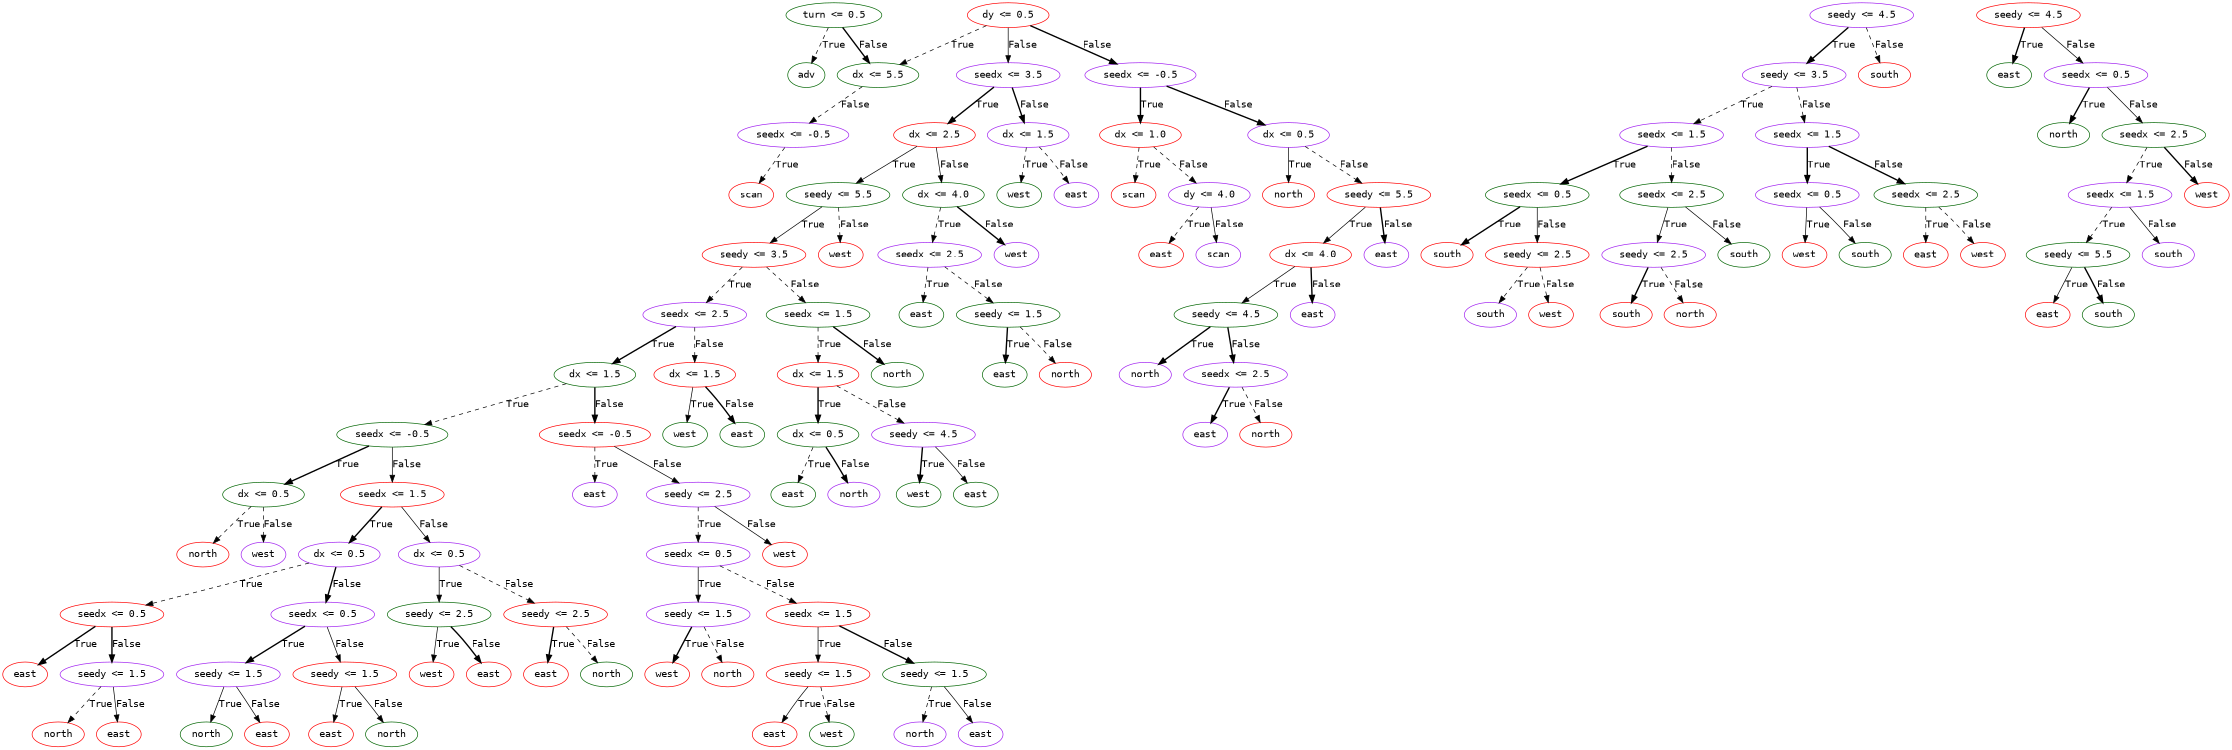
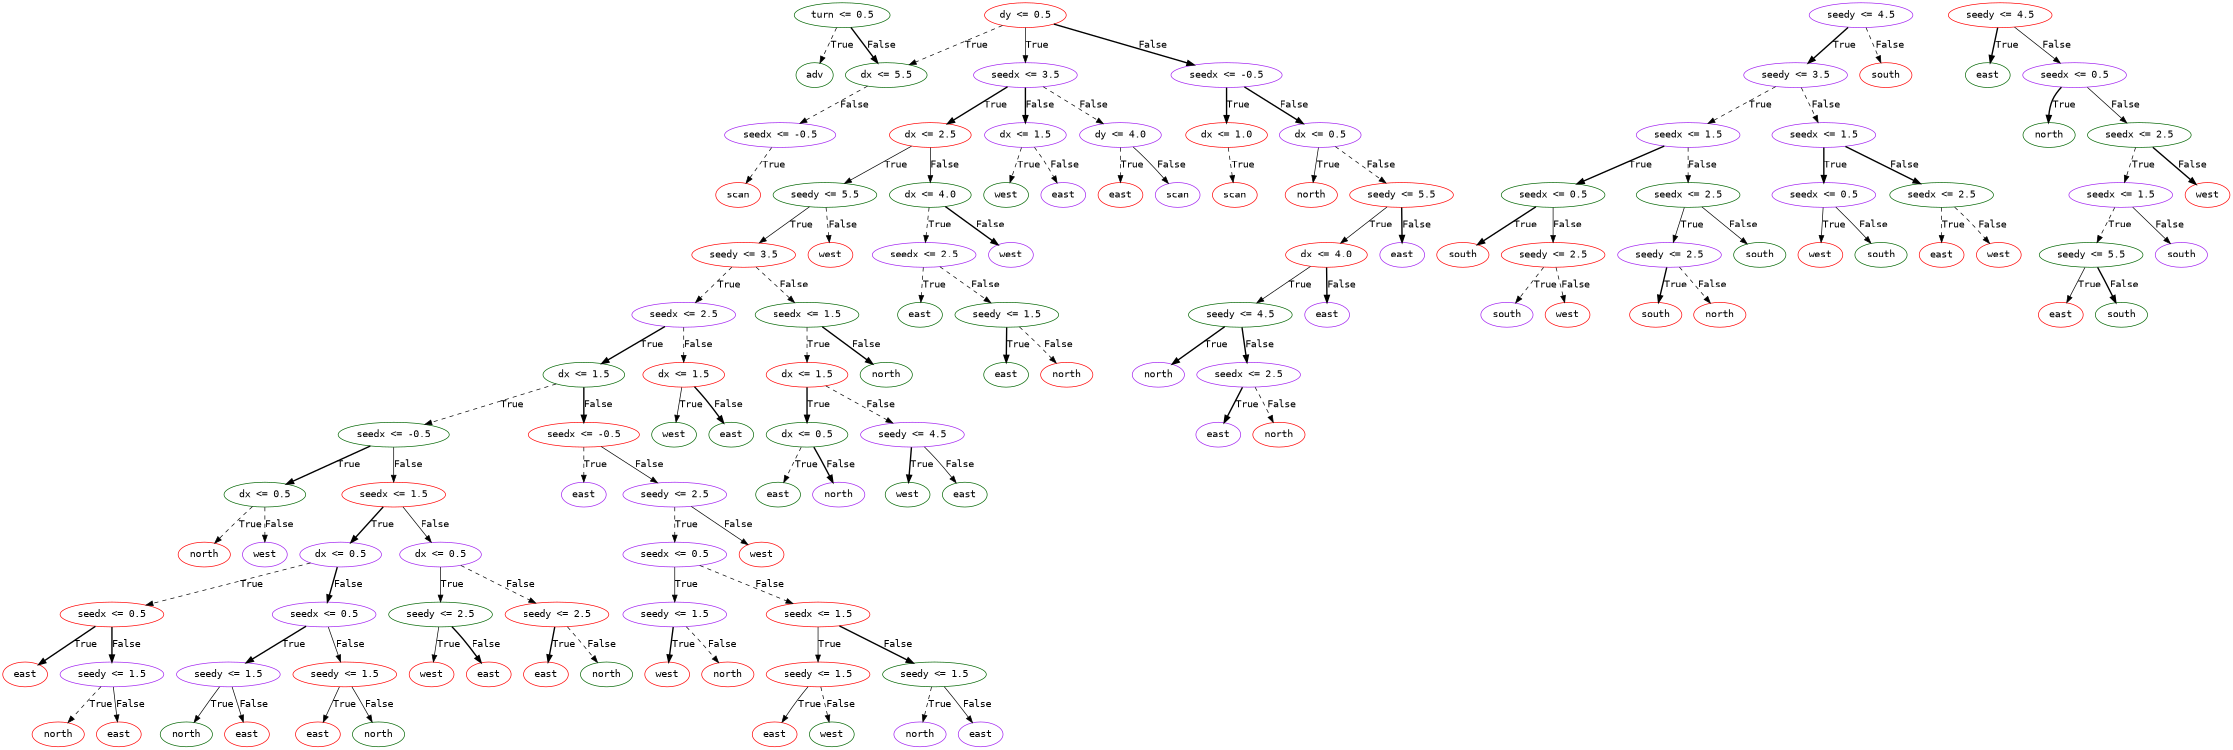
(1023, 45) -> (1037, 45)
(1172, 163) -> (1070, 103)
